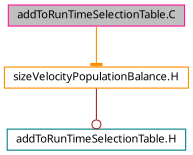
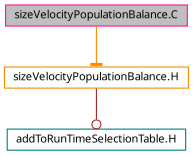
(96, 16) -> (96, 16)
